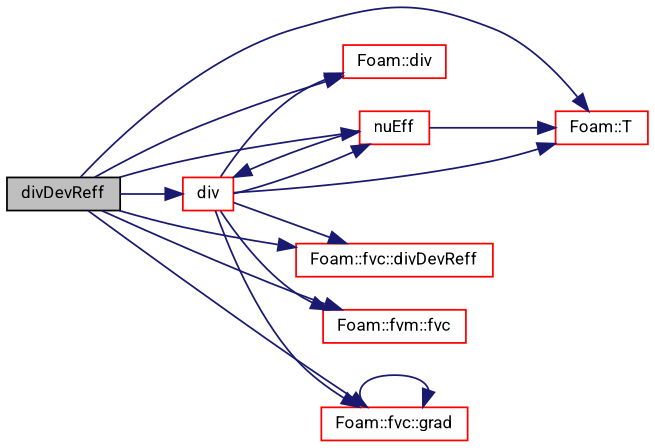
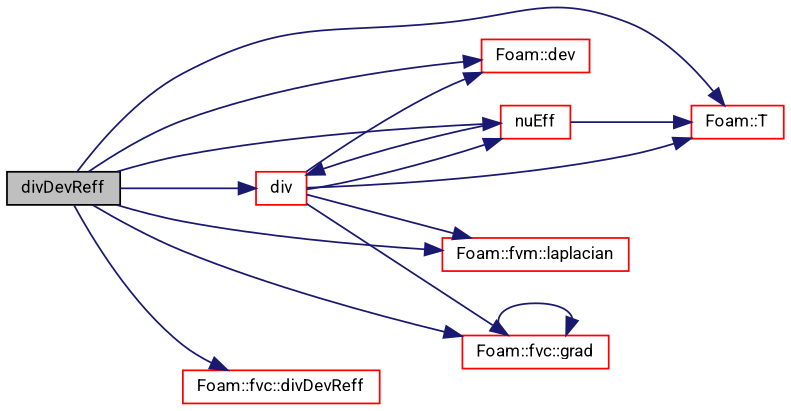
(394, 62) -> (536, 56)
(282, 220) -> none
(394, 326) -> (536, 255)
